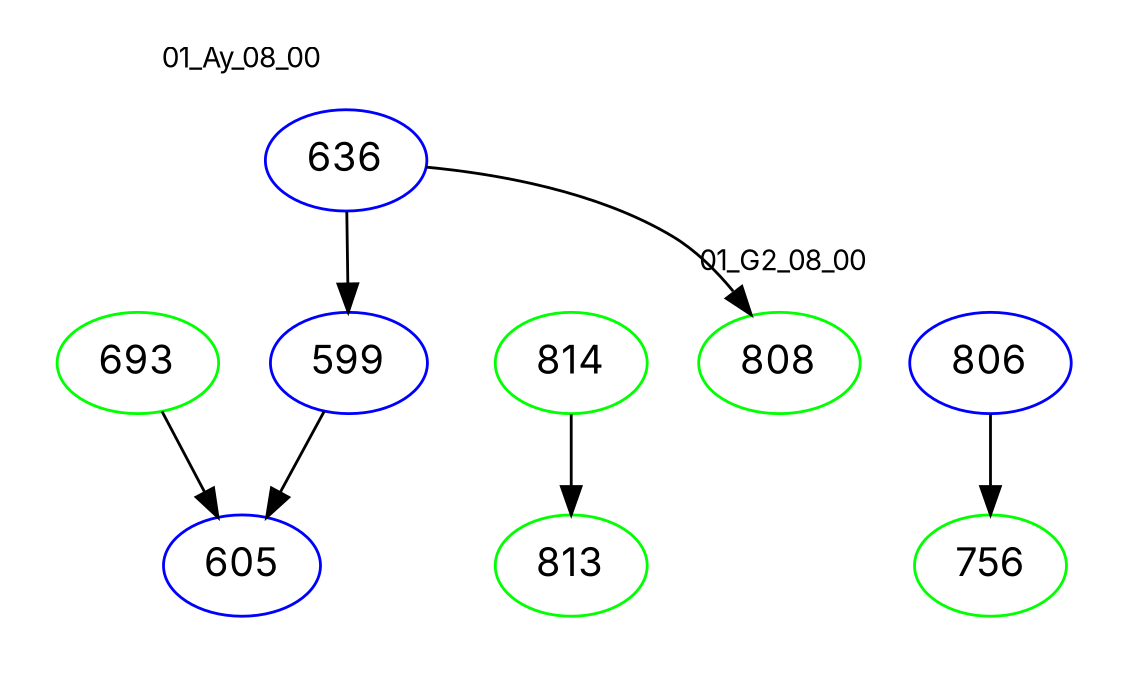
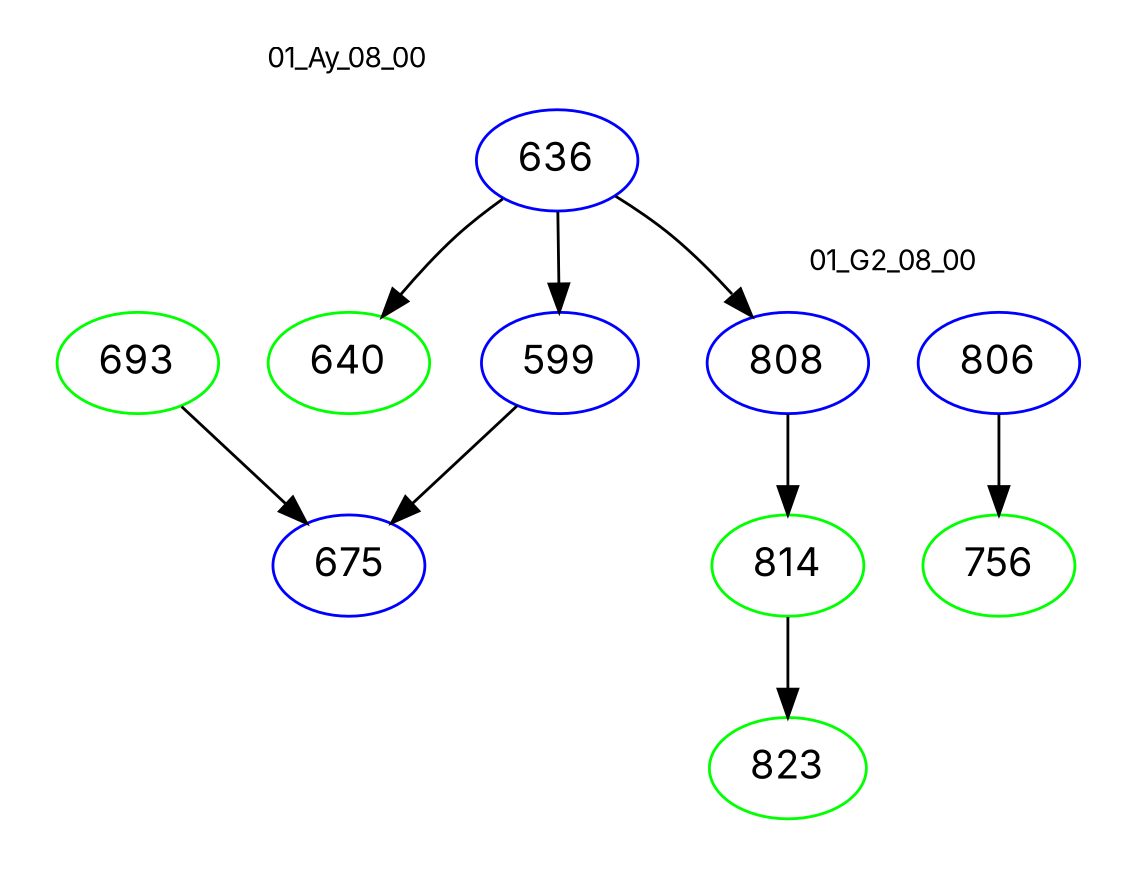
none -> (349, 363)
(779, 363) -> (788, 363)
none -> (788, 450)
(242, 566) -> (349, 566)
(571, 566) -> (788, 768)
